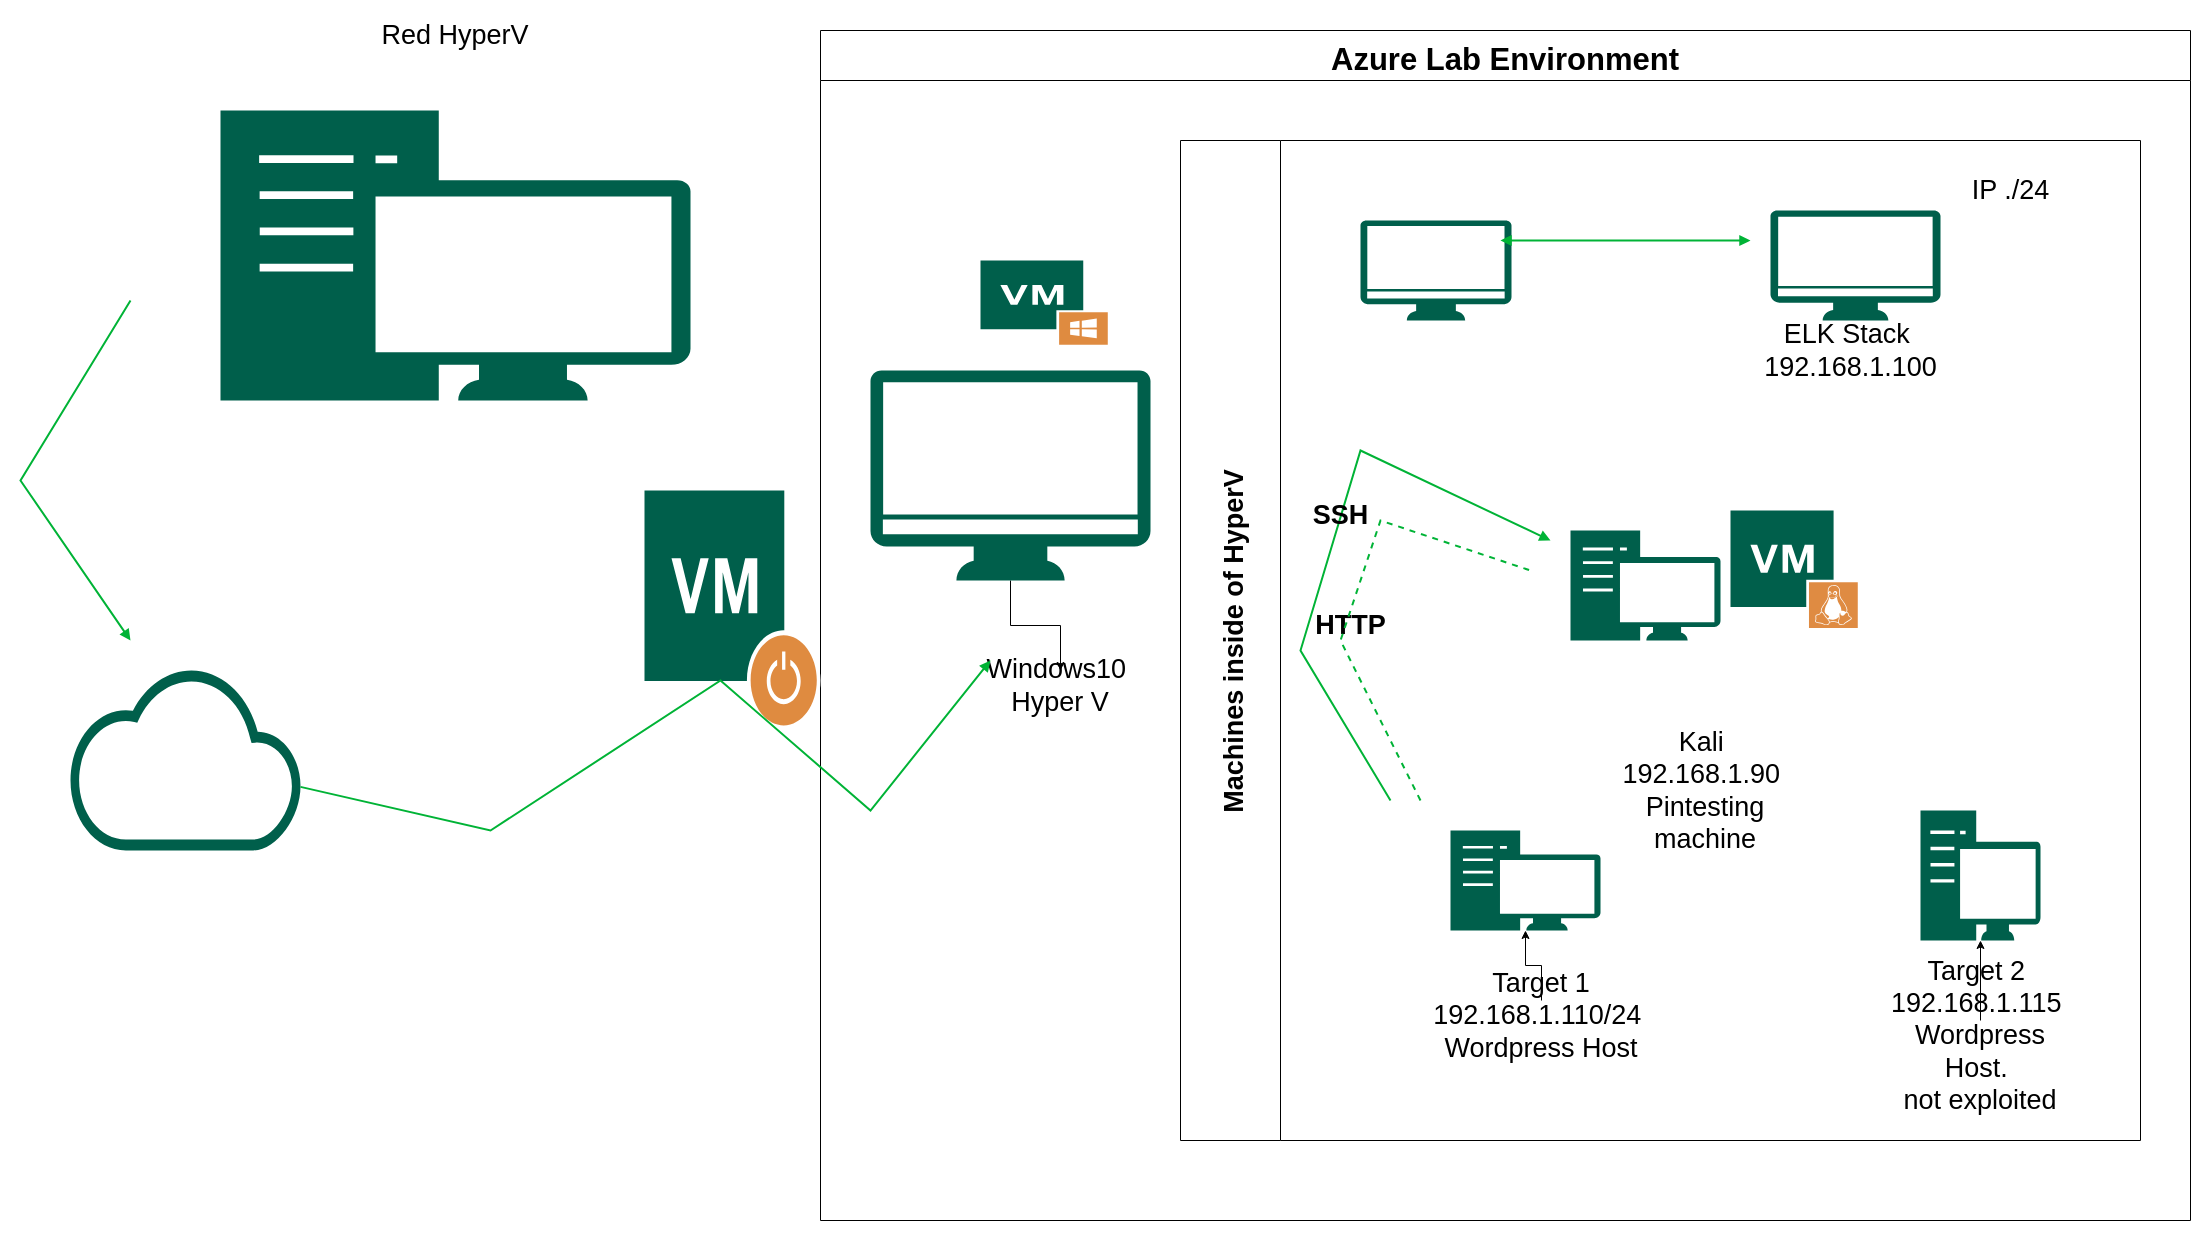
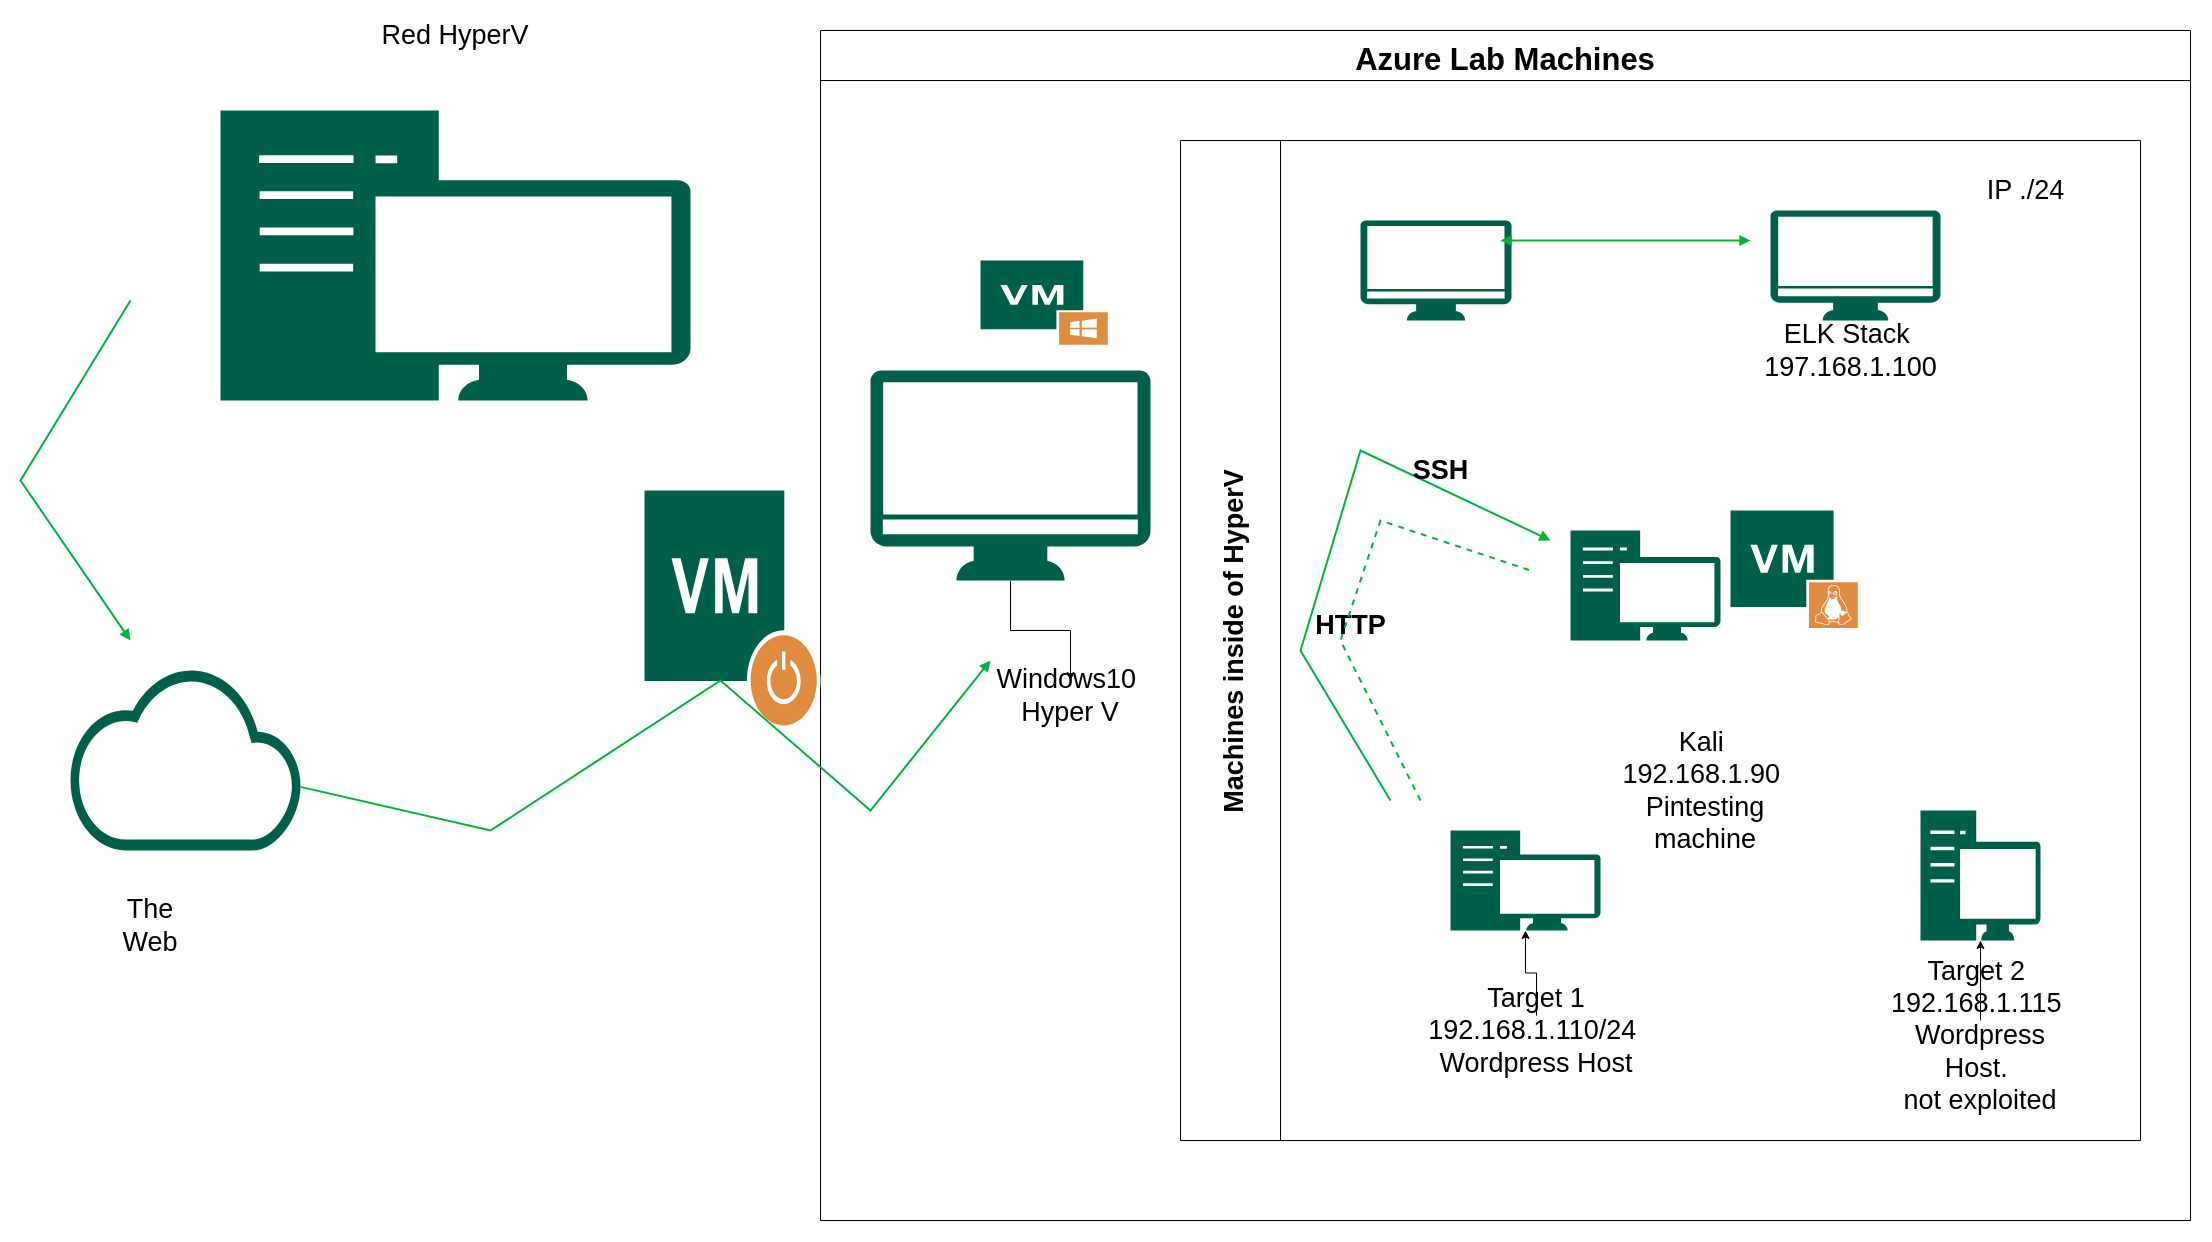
(1505, 59) -> (1505, 59)
(2011, 191) -> (2026, 191)
(1851, 351) -> (1851, 351)
(1341, 516) -> (1441, 471)
(1061, 686) -> (1071, 696)
none -> (151, 926)
(1542, 1016) -> (1537, 1031)
